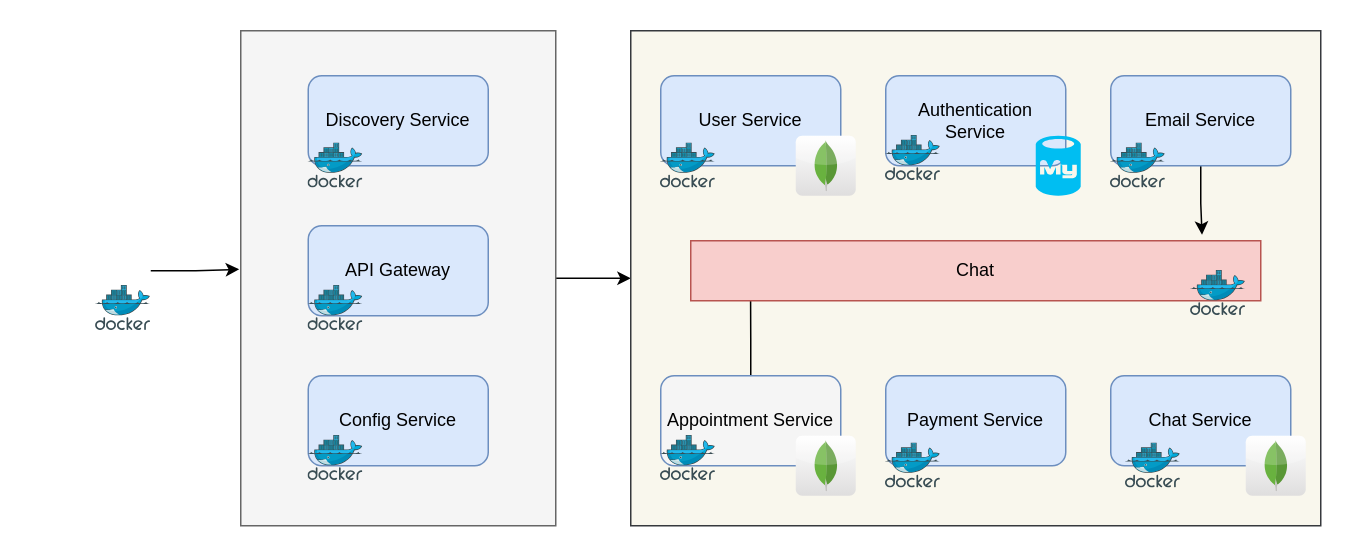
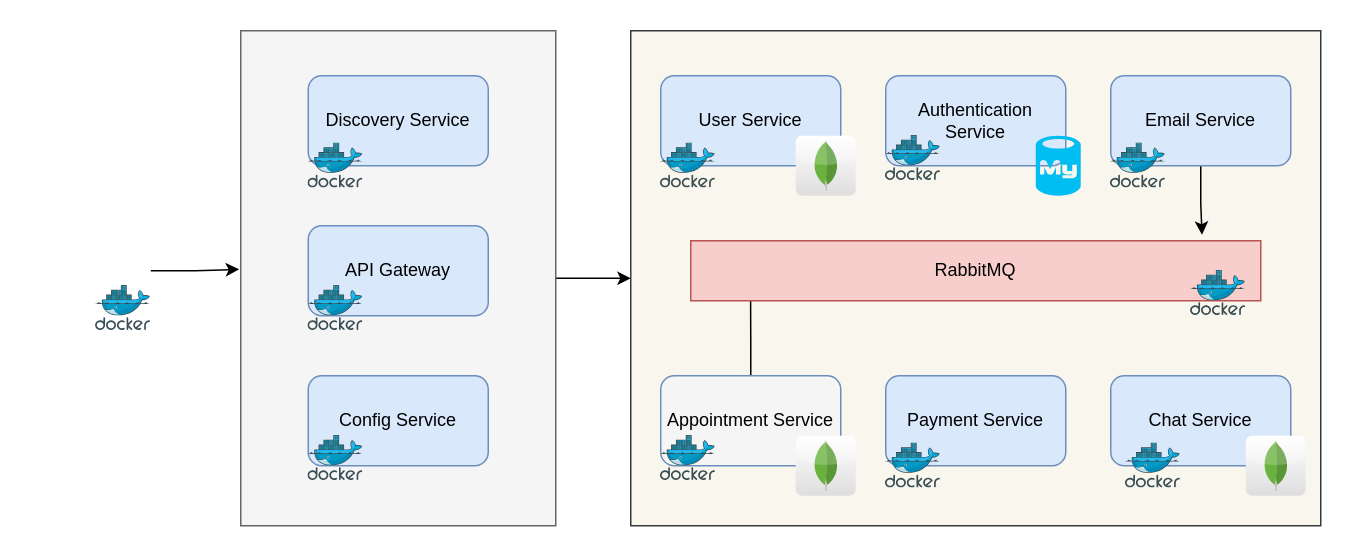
(976, 271) -> (976, 271)
